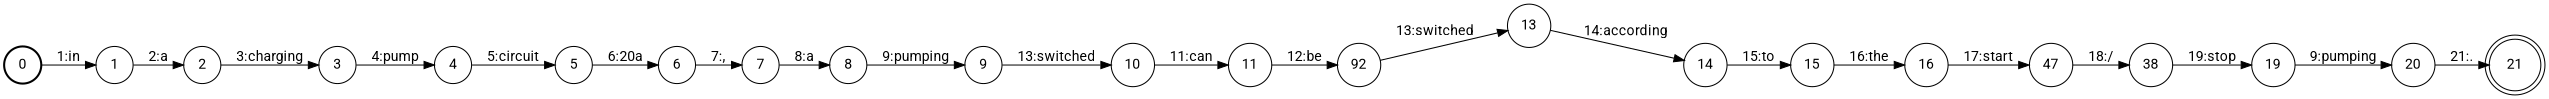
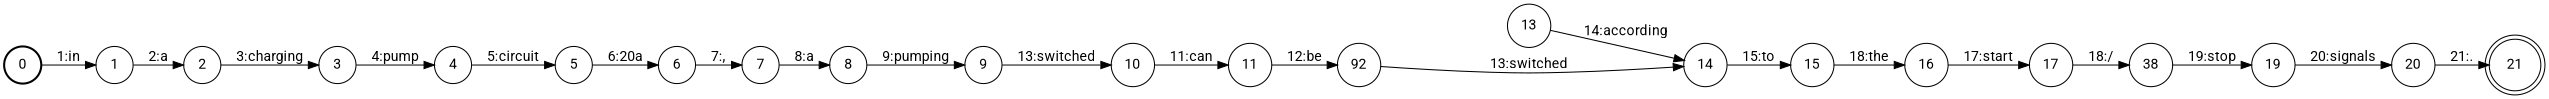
(1439, 47) -> (1527, 73)
(1869, 57) -> (1869, 57)
(2343, 57) -> (2343, 57)
(2051, 65) -> (2051, 65)
